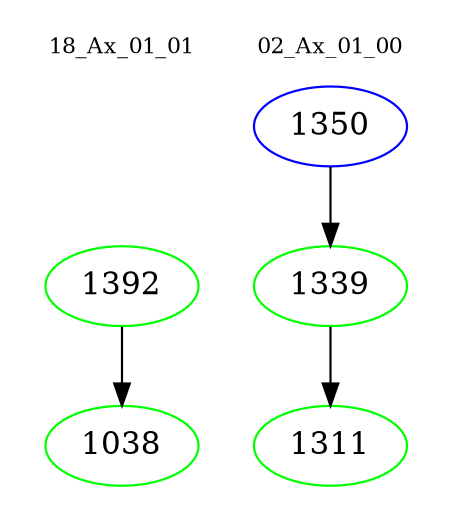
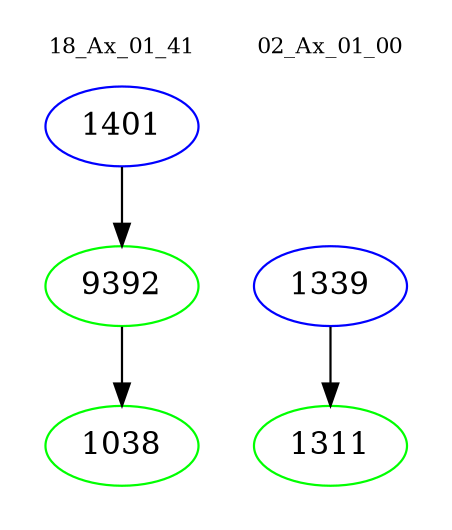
(122, 48) -> (122, 48)
none -> (122, 126)
(330, 126) -> none
(122, 286) -> (122, 286)
(330, 286) -> (330, 286)
